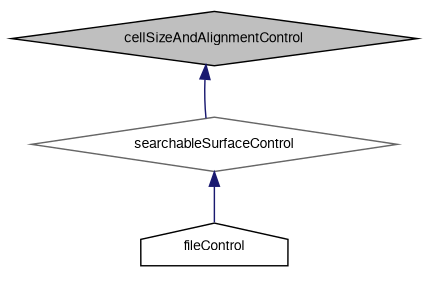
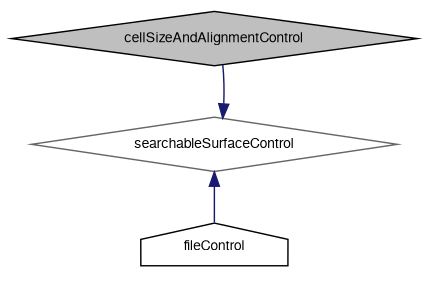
(205, 99) -> (224, 84)
